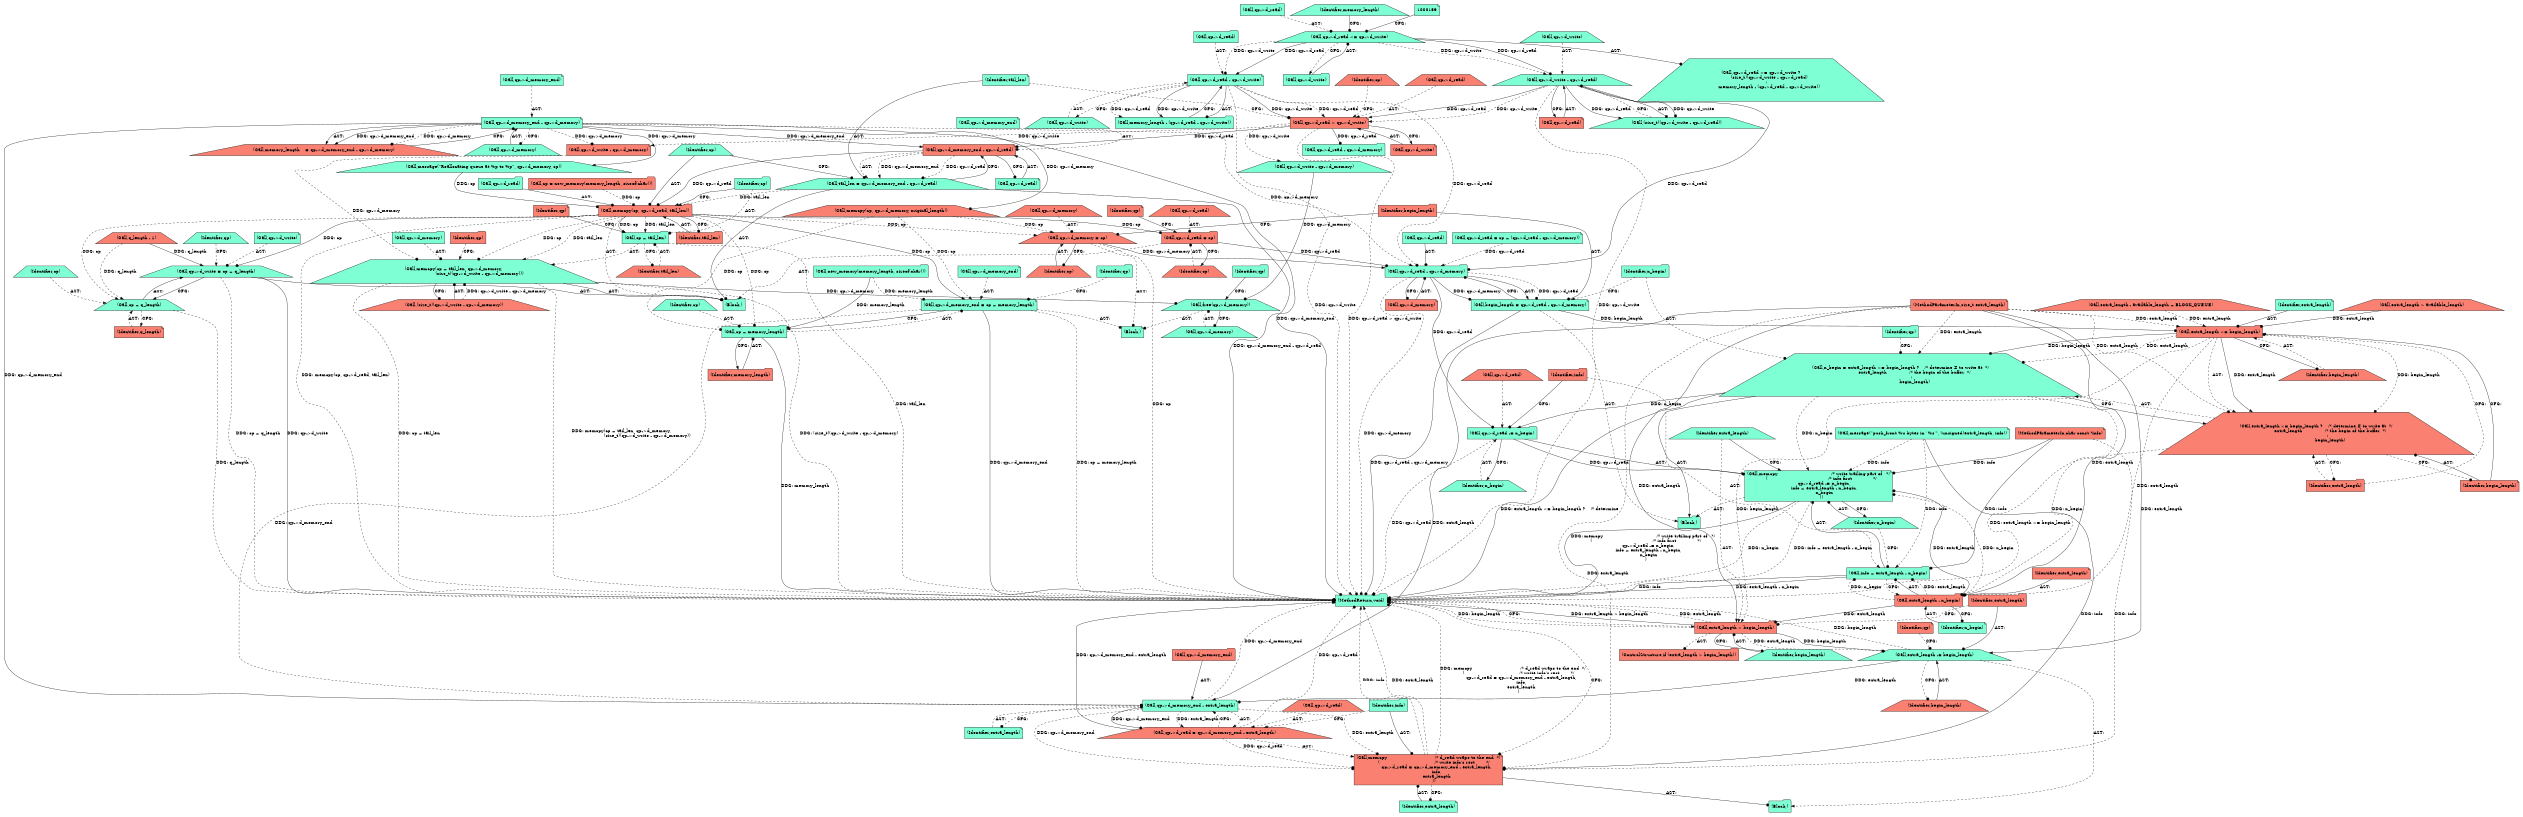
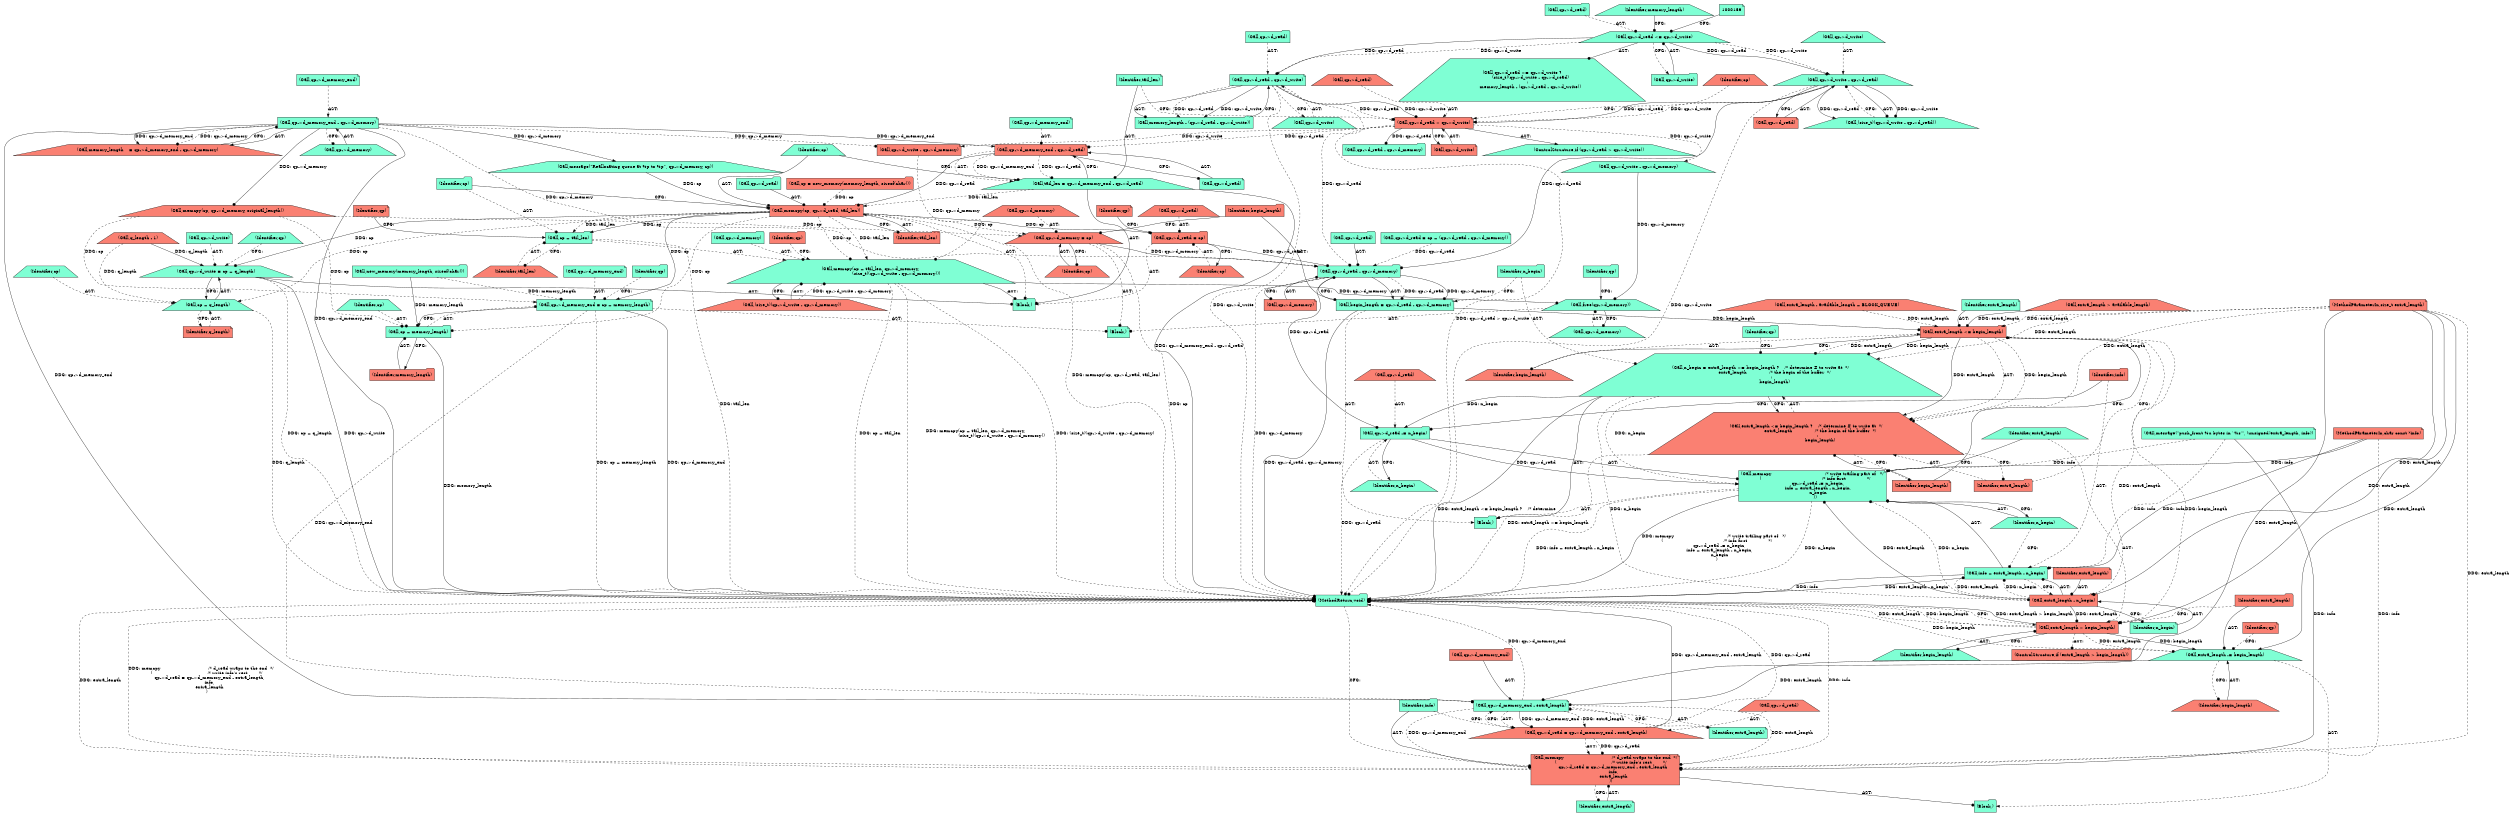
(1154, 137) -> (1243, 137)
none -> (1589, 150)
(1453, 362) -> (2061, 664)
